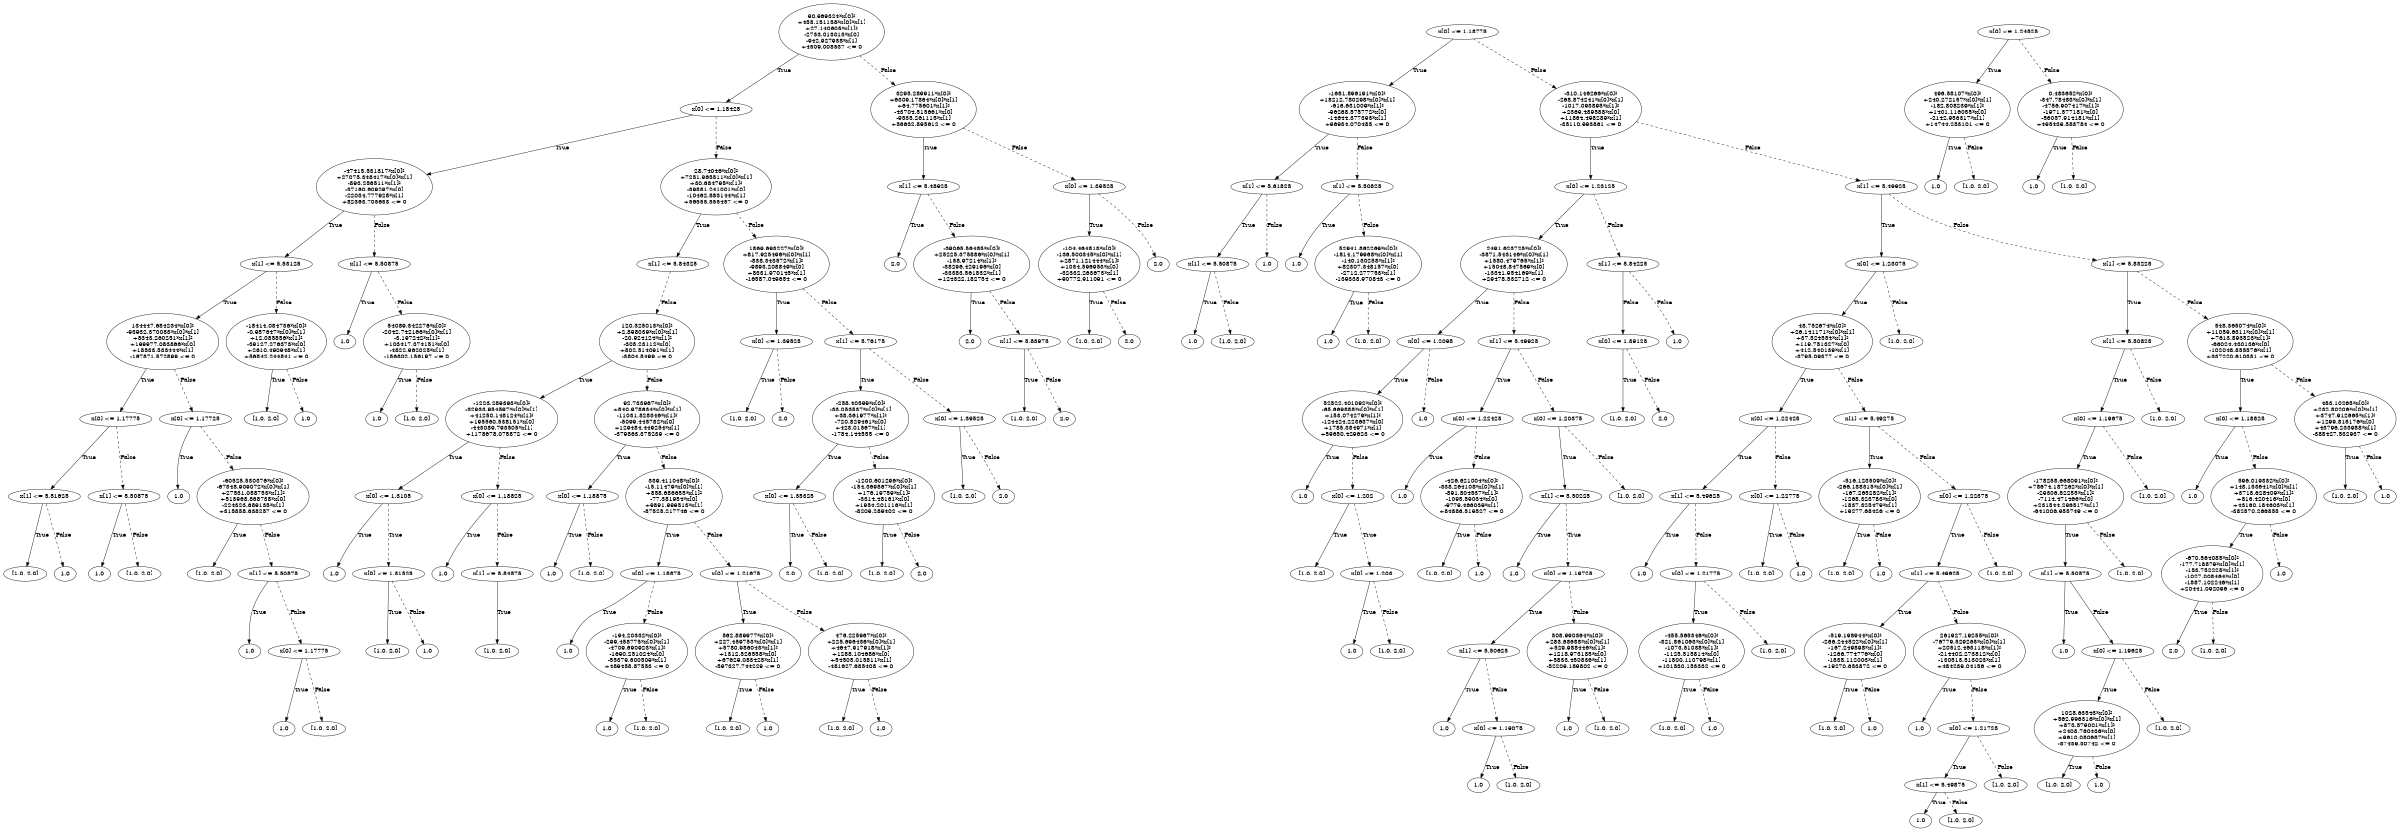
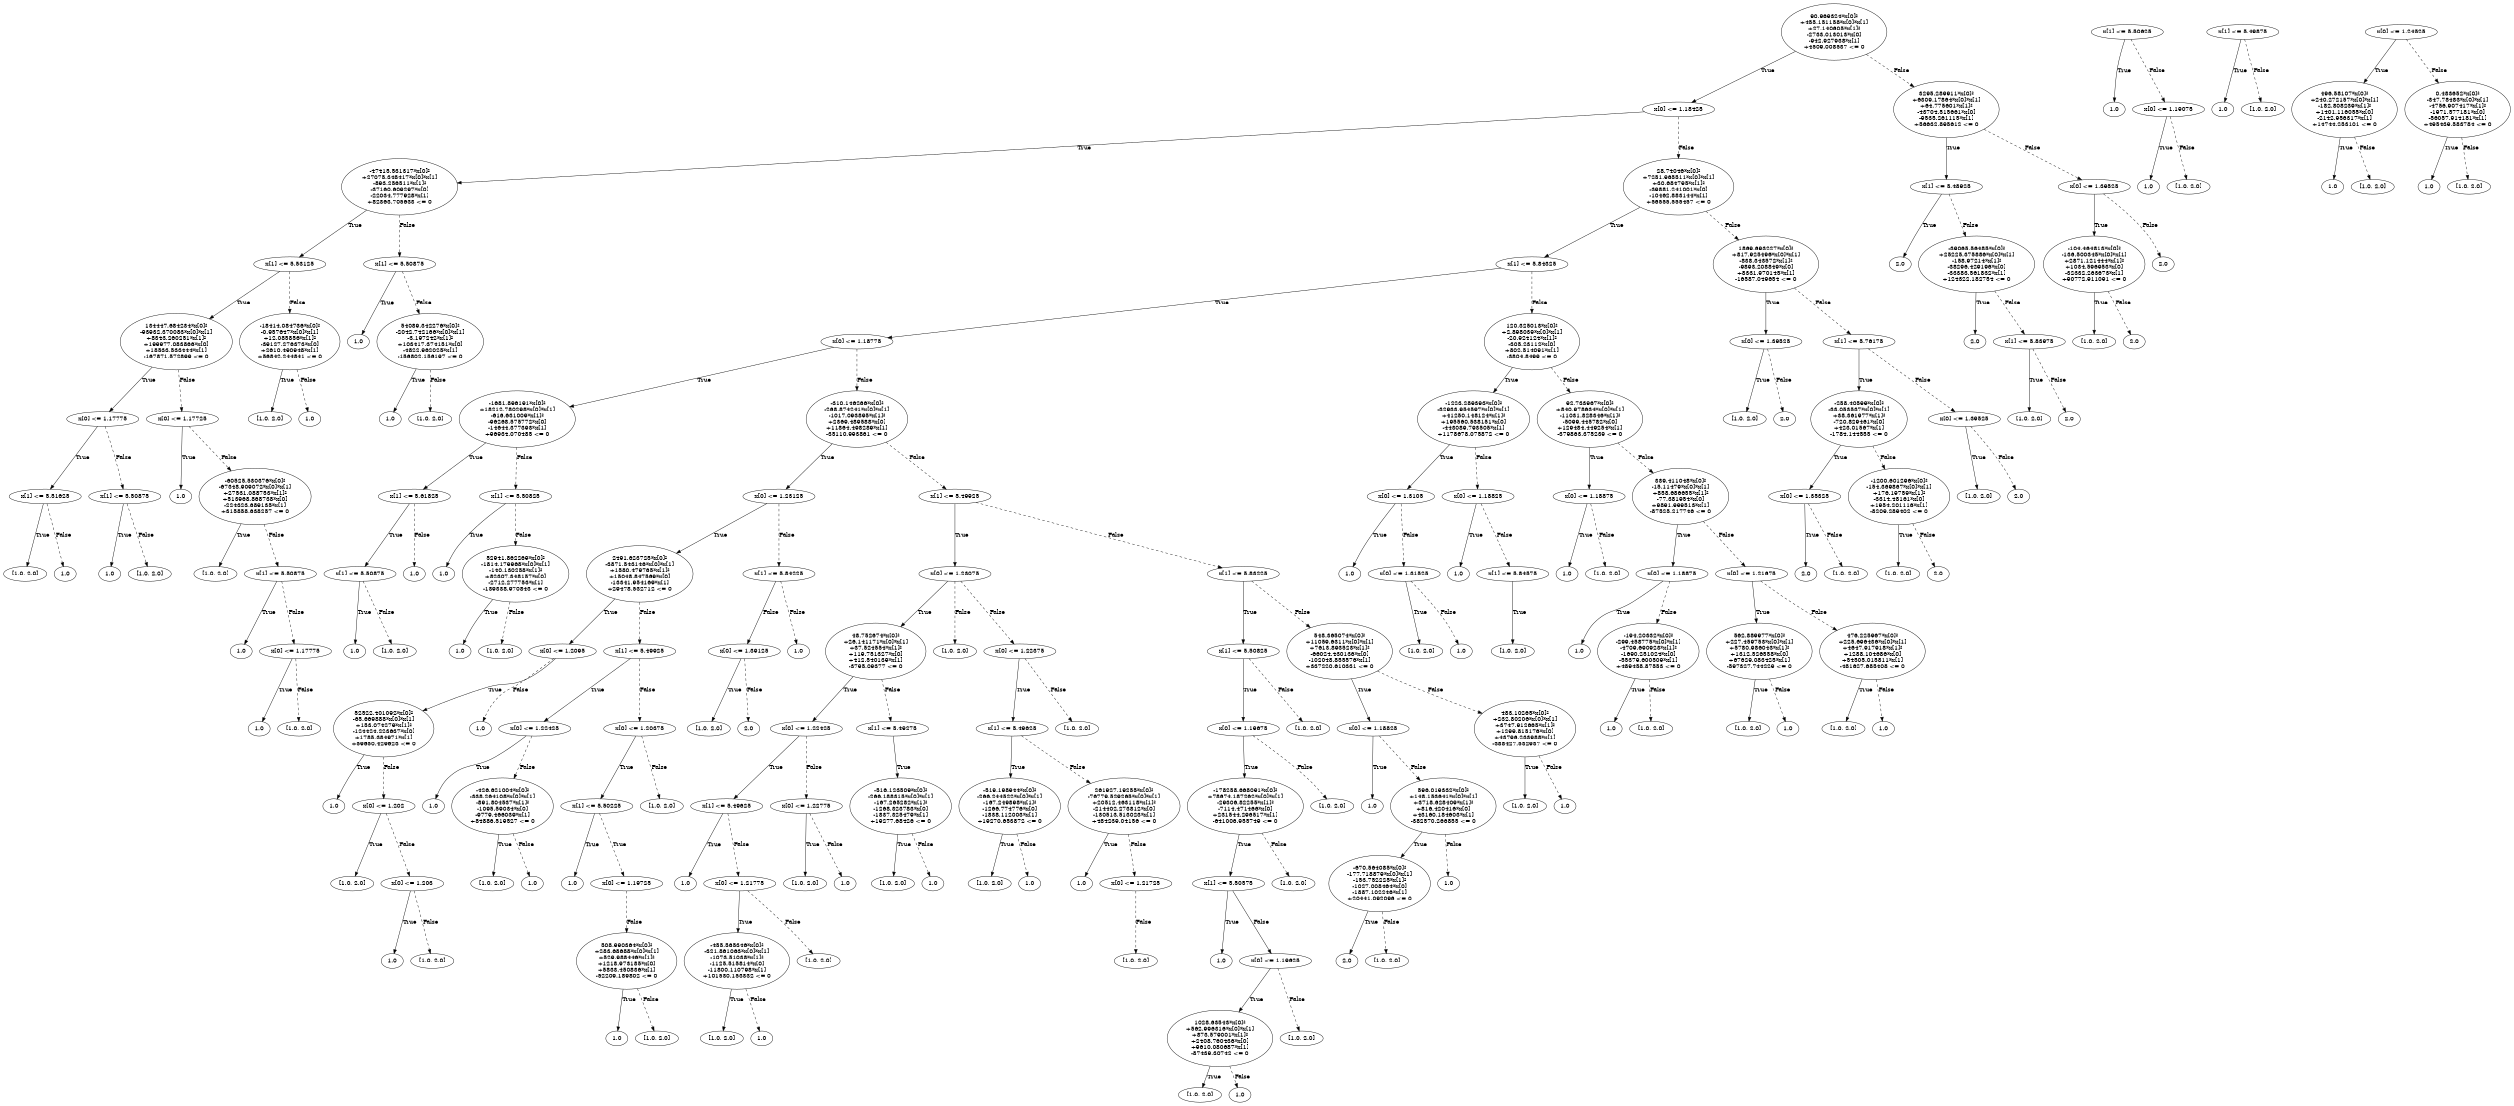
none -> (1197, 303)
(1915, 456) -> (986, 611)
(396, 535) -> (1411, 535)
(1370, 535) -> (407, 845)
(1528, 611) -> none
(1958, 755) -> none
